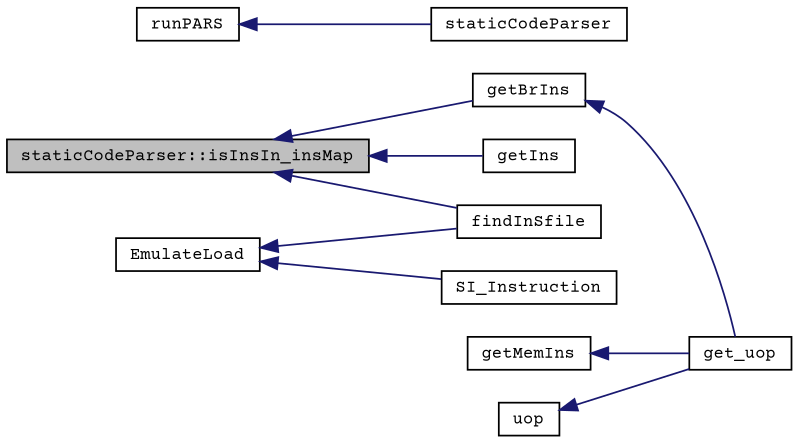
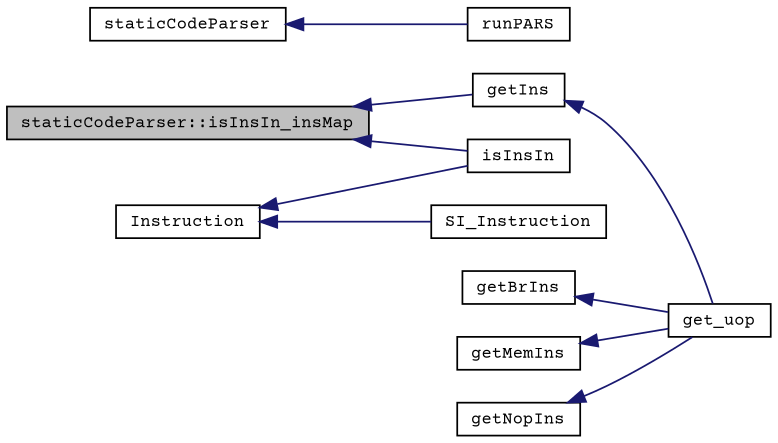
(344, 24) -> (386, 24)
(382, 118) -> none
none -> (663, 194)
(529, 222) -> (519, 156)
(188, 255) -> (188, 222)
(529, 419) -> (519, 419)
